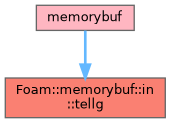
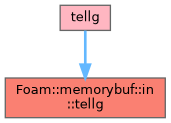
(85, 18) -> (85, 18)
